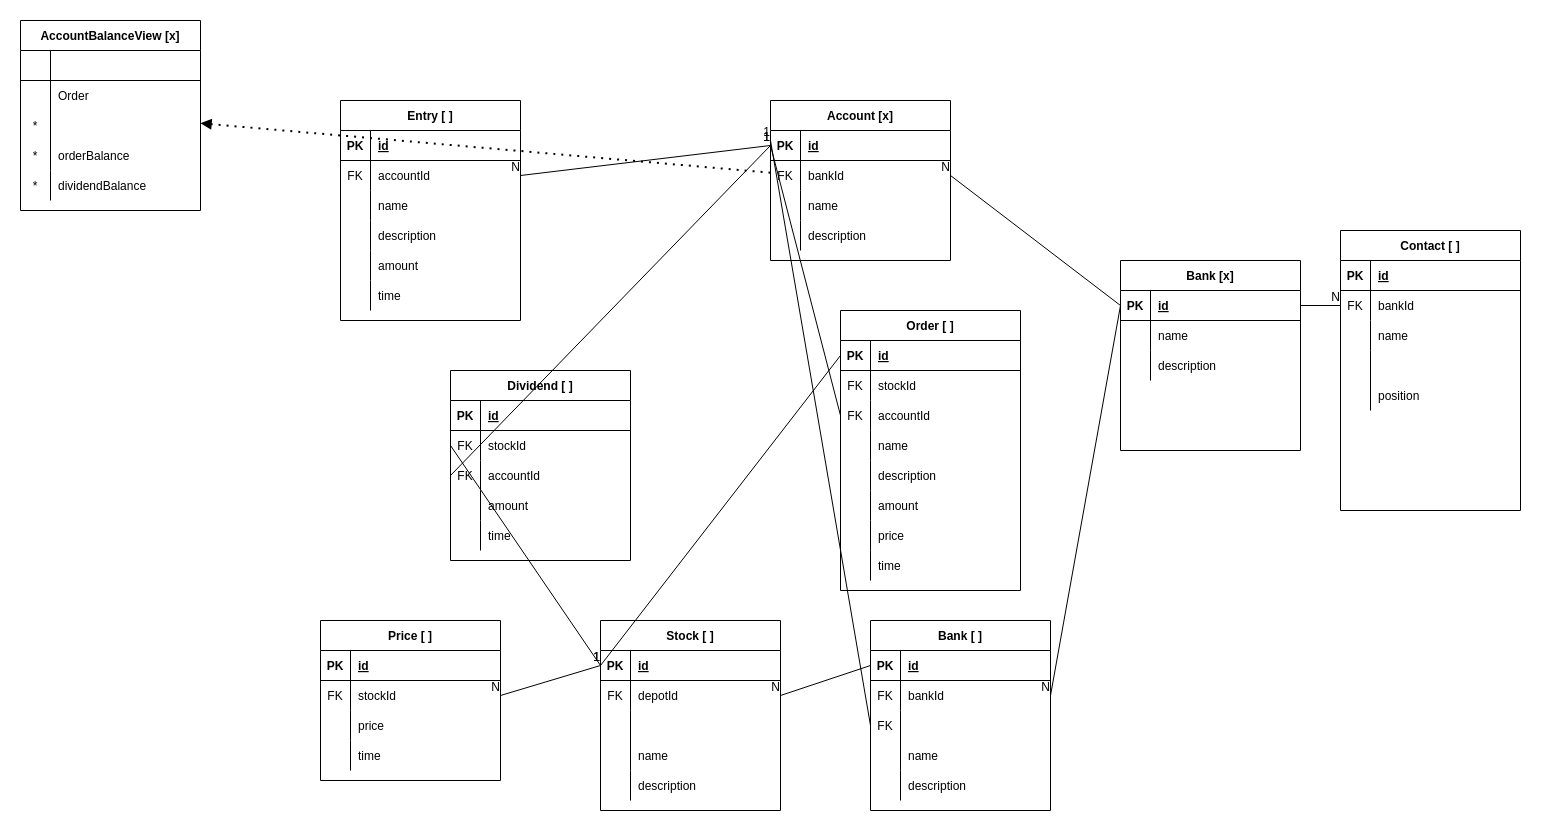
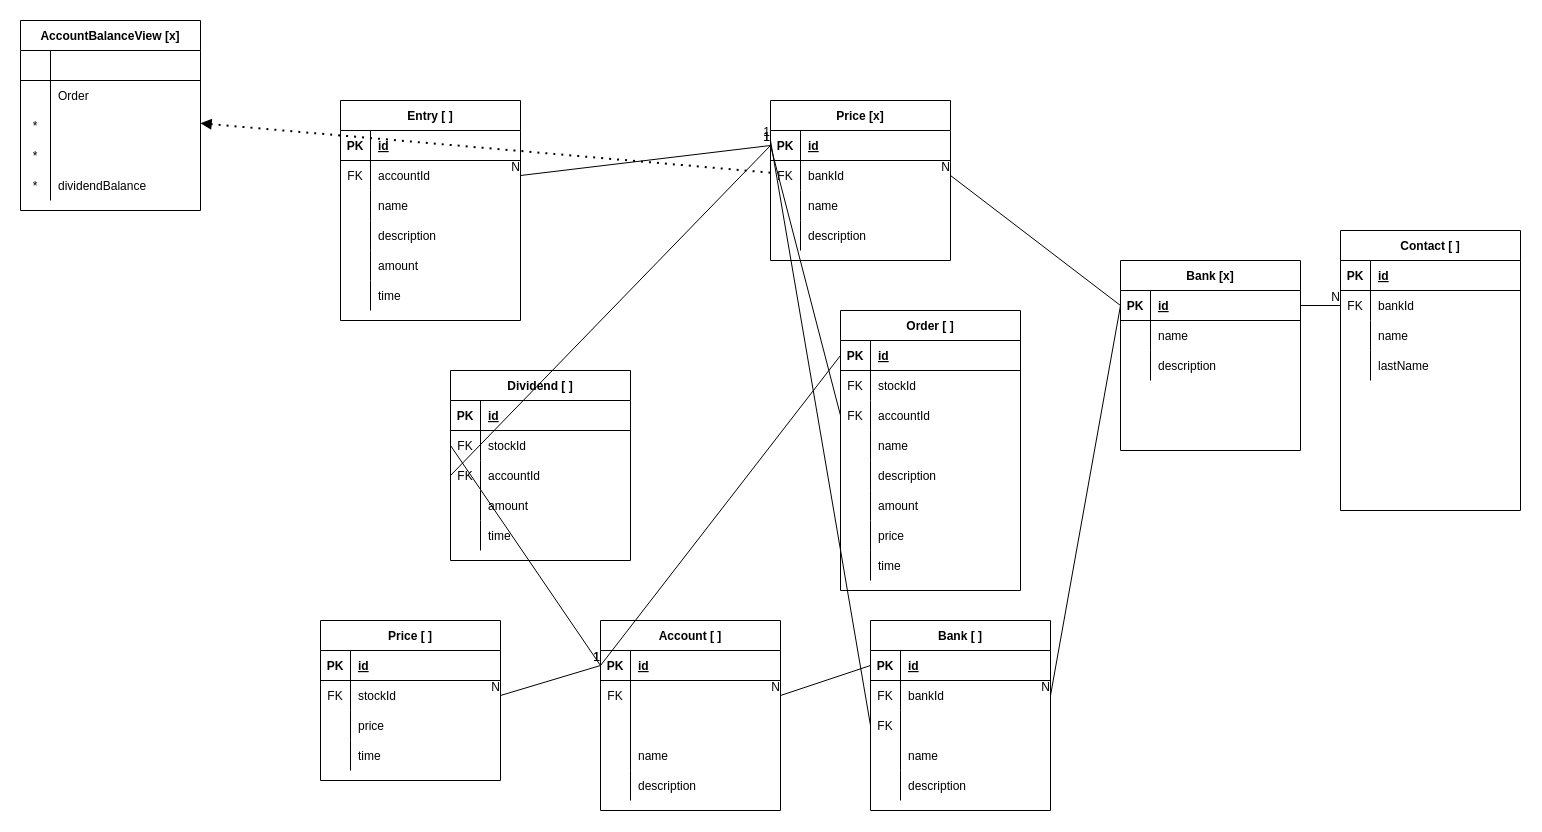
(860, 116) -> (860, 116)
(126, 156) -> none
none -> (1446, 366)
(1446, 396) -> none
(690, 636) -> (690, 636)
(706, 696) -> none
